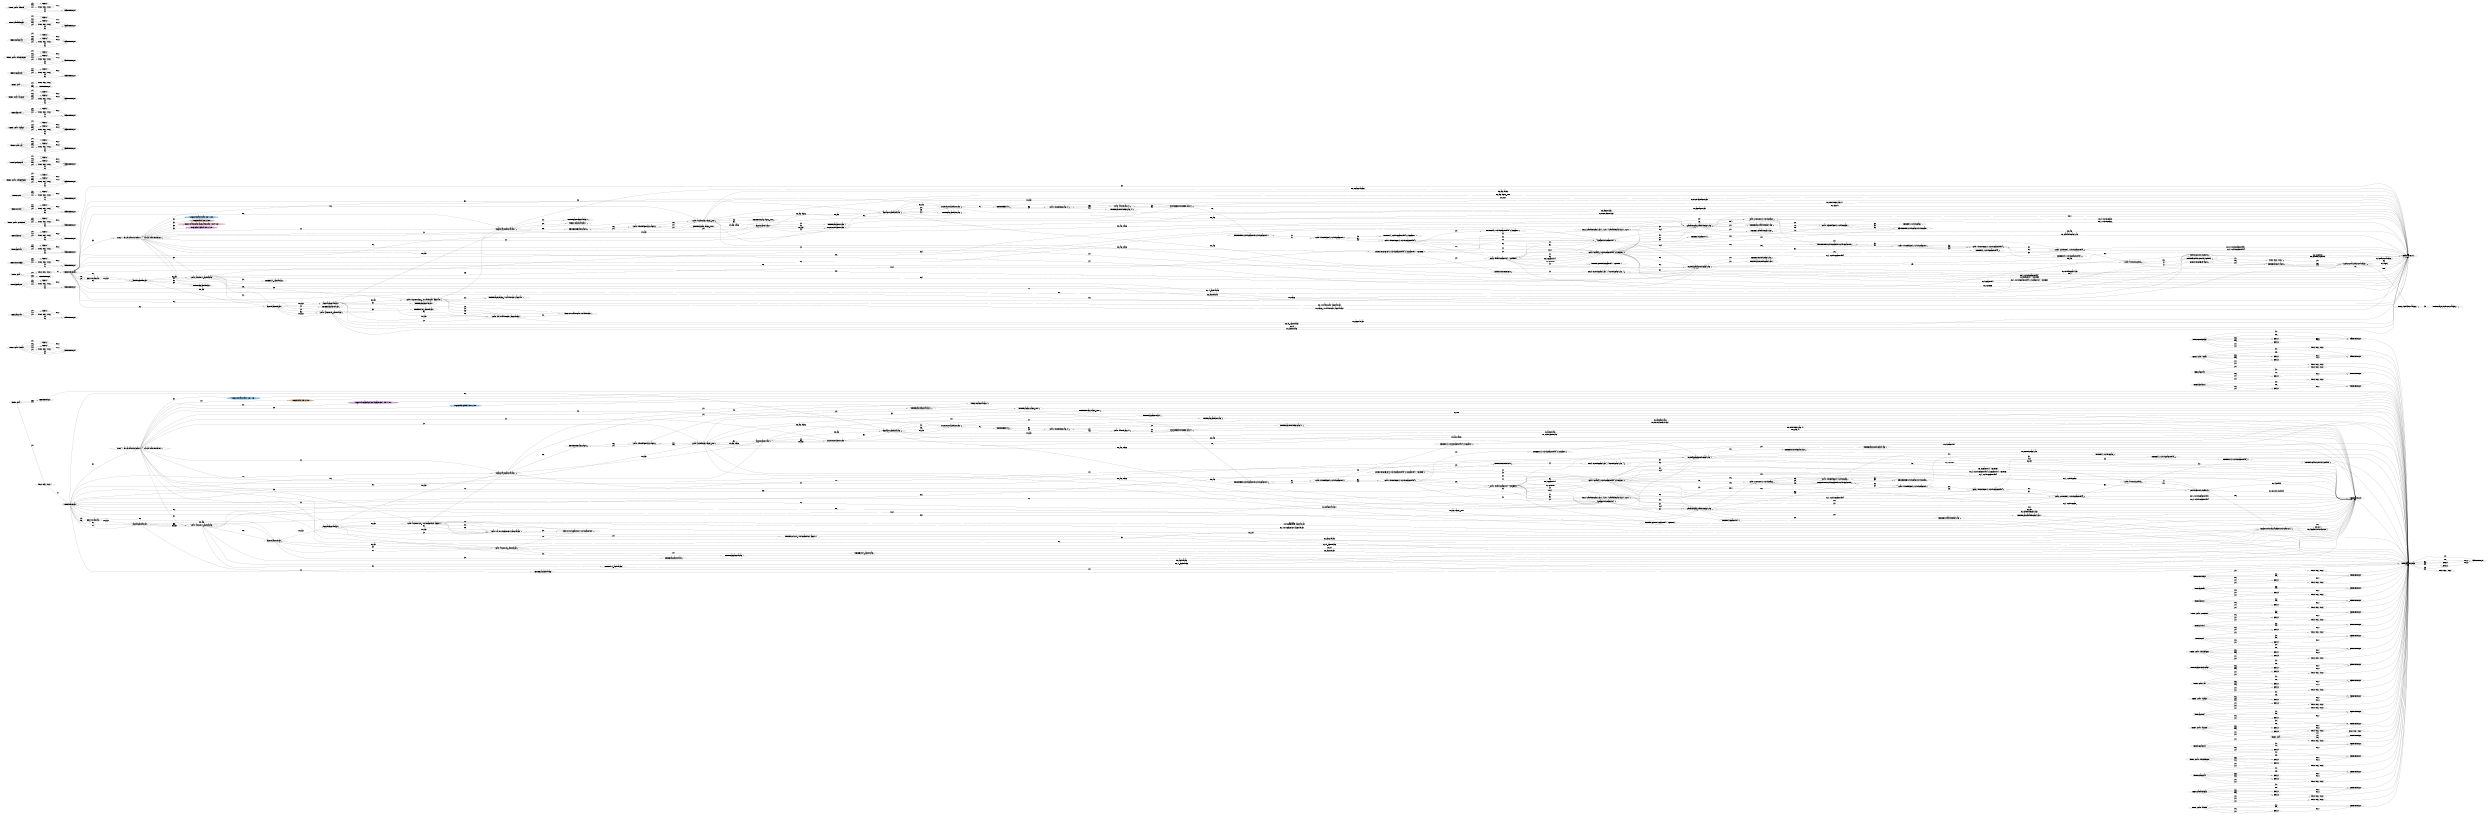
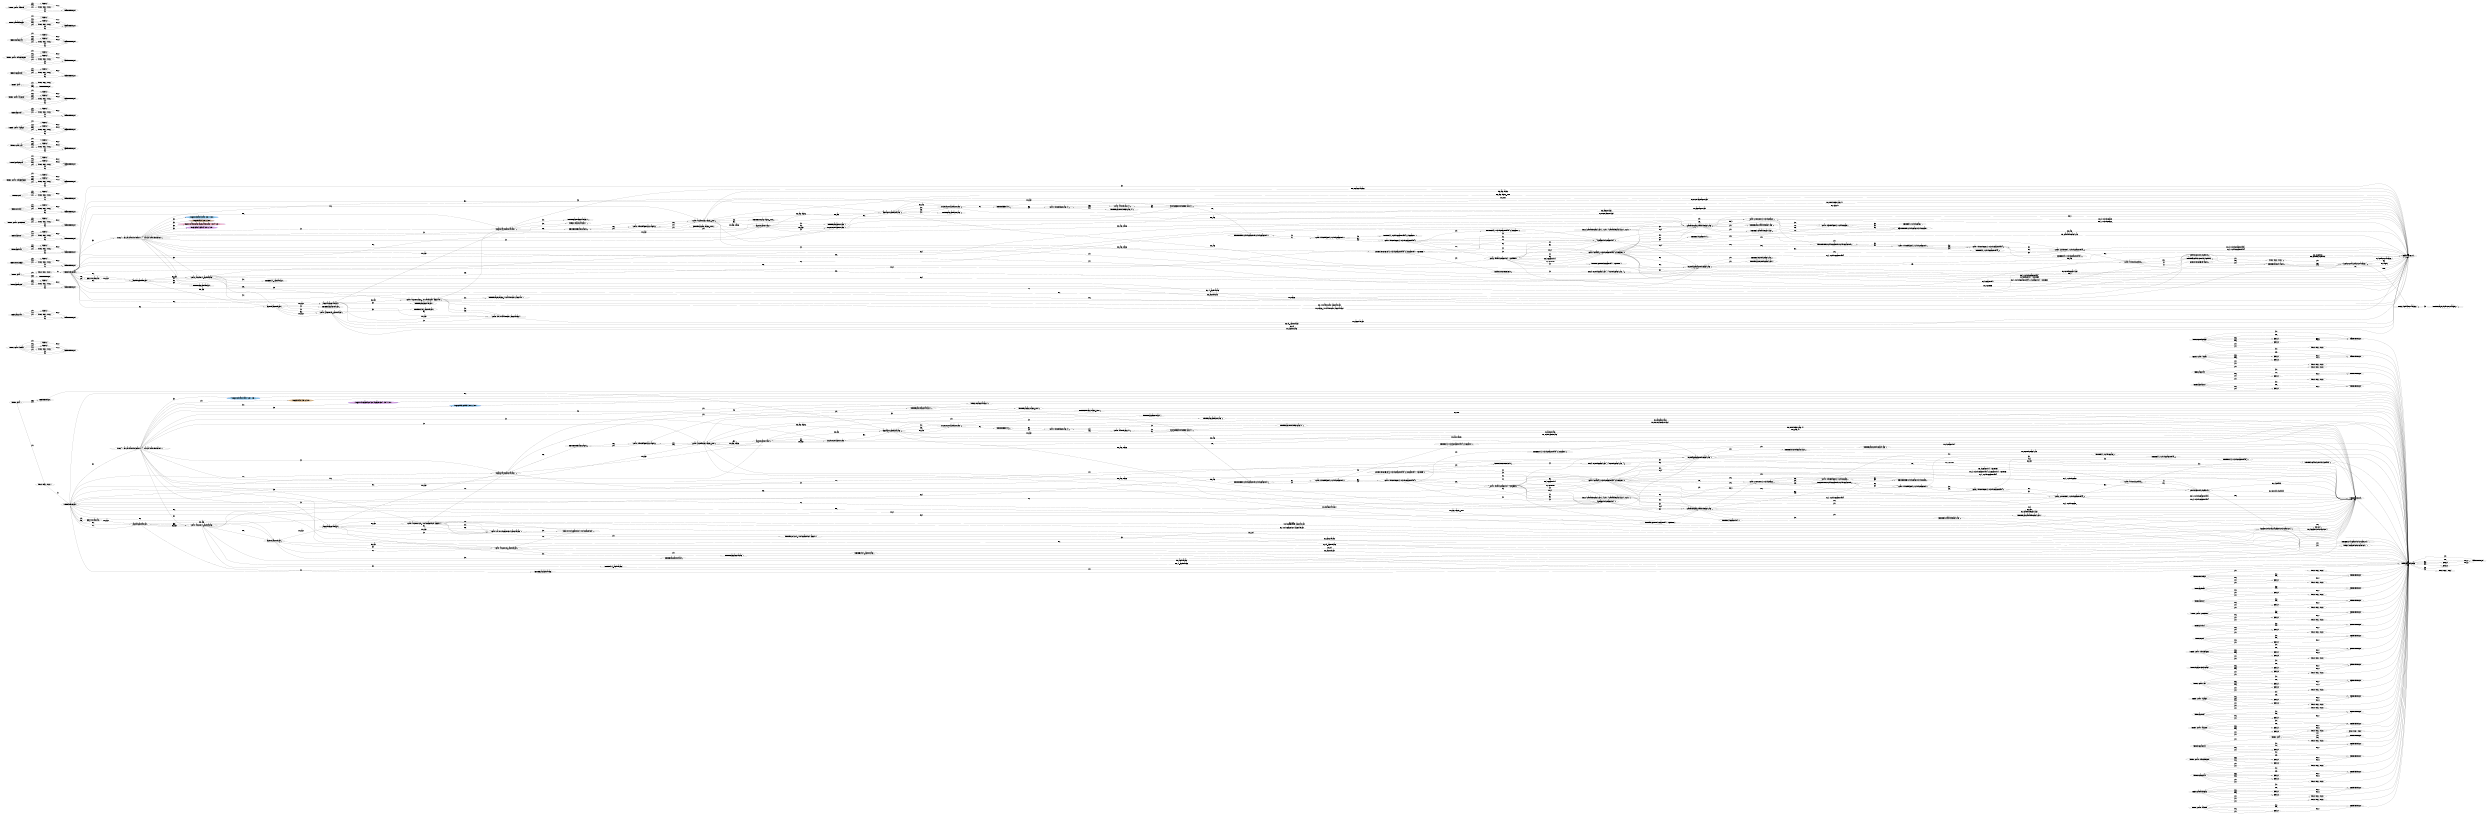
(578, 314) -> none
none -> (2356, 542)
none -> (2356, 545)
